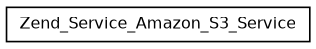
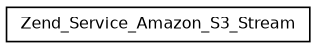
(158, 24) -> (158, 24)
